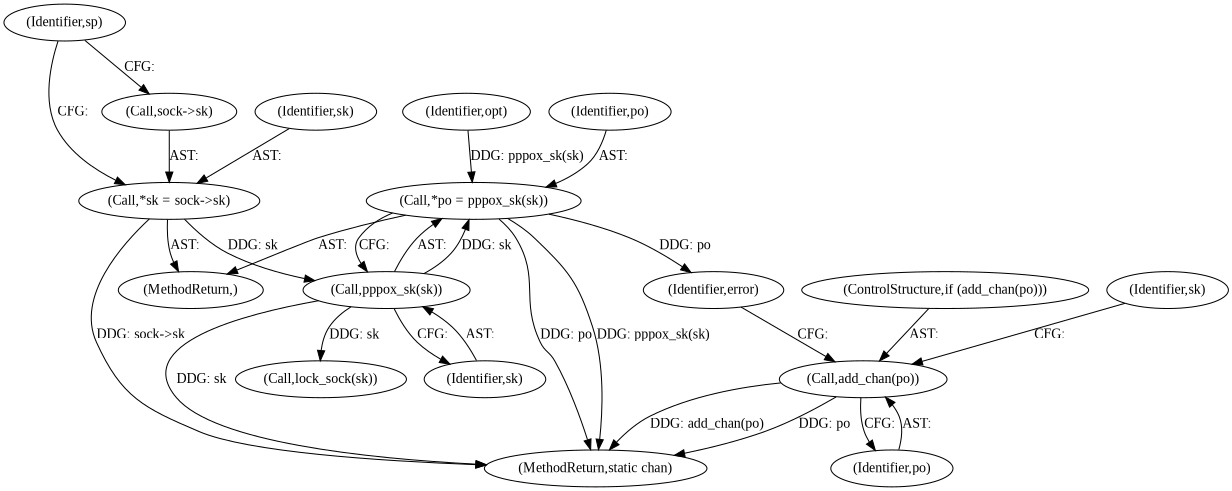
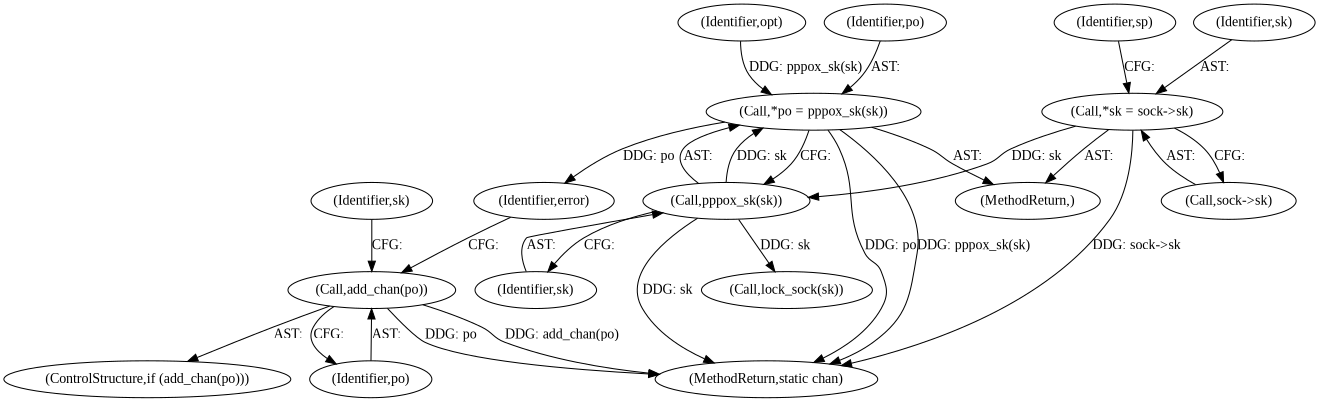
(113, 64) -> (1201, 146)
(908, 331) -> (263, 331)
